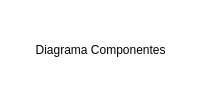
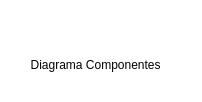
(101, 51) -> (96, 66)
